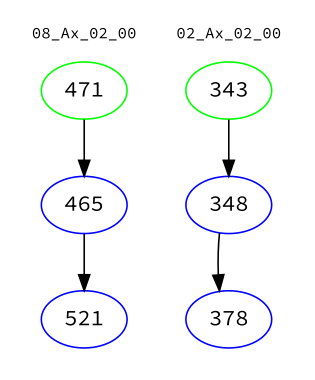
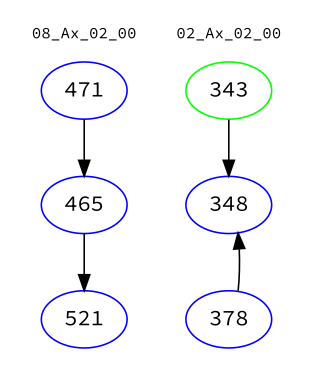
(84, 91) -> (84, 91)
(218, 254) -> (239, 270)
